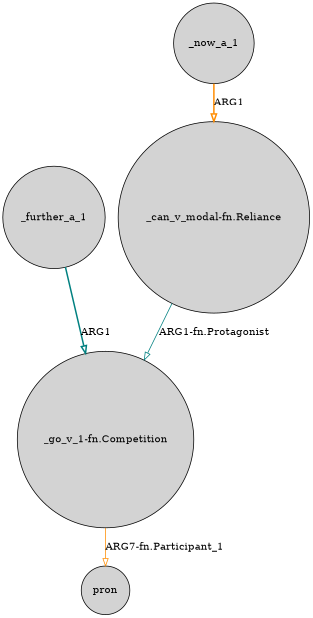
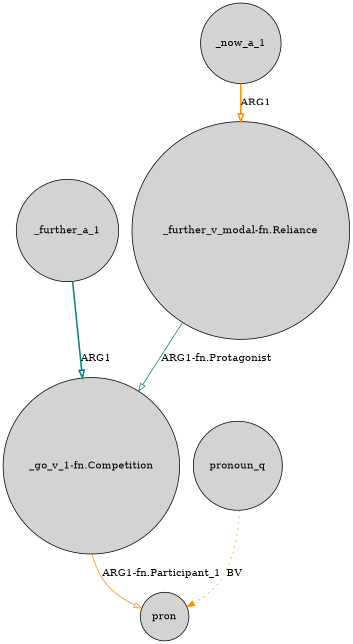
(214, 217) -> (241, 231)
none -> (238, 466)
(165, 547) -> (162, 573)
